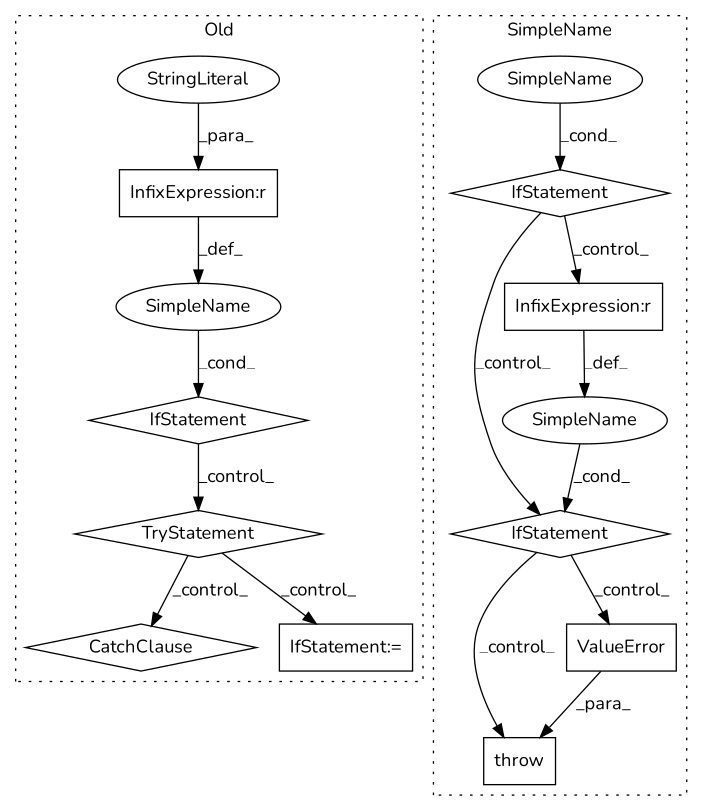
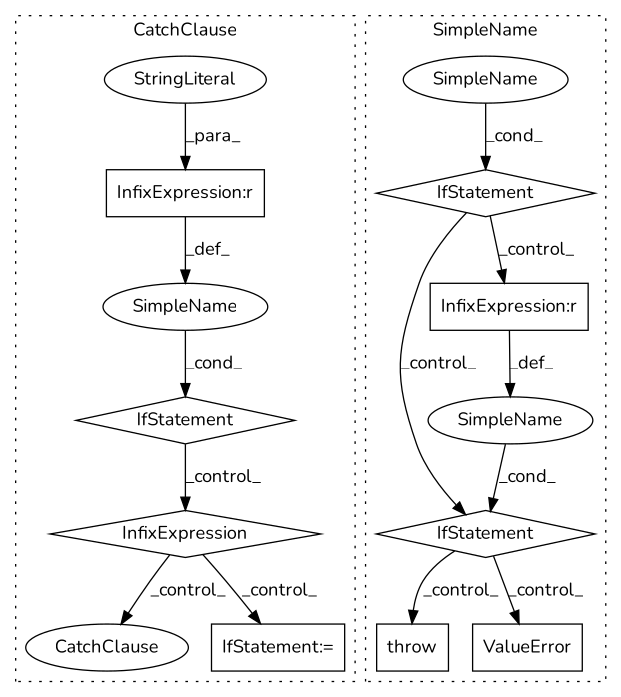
(219, 31) -> (185, 31)
(198, 534) -> (185, 534)
(141, 648) -> (107, 648)
(575, 699) -> none
